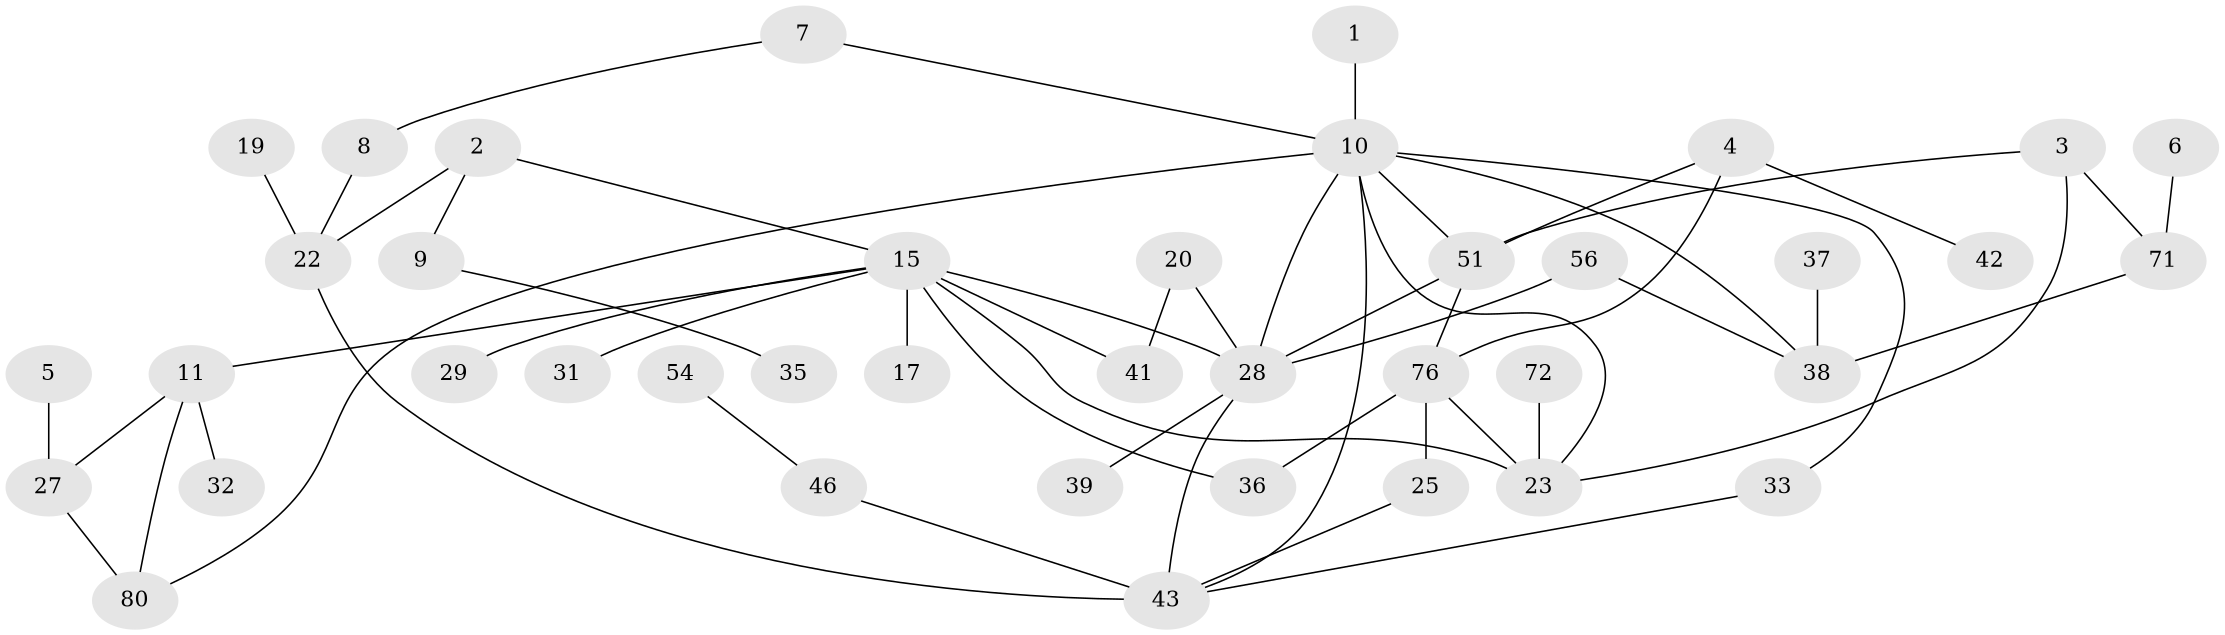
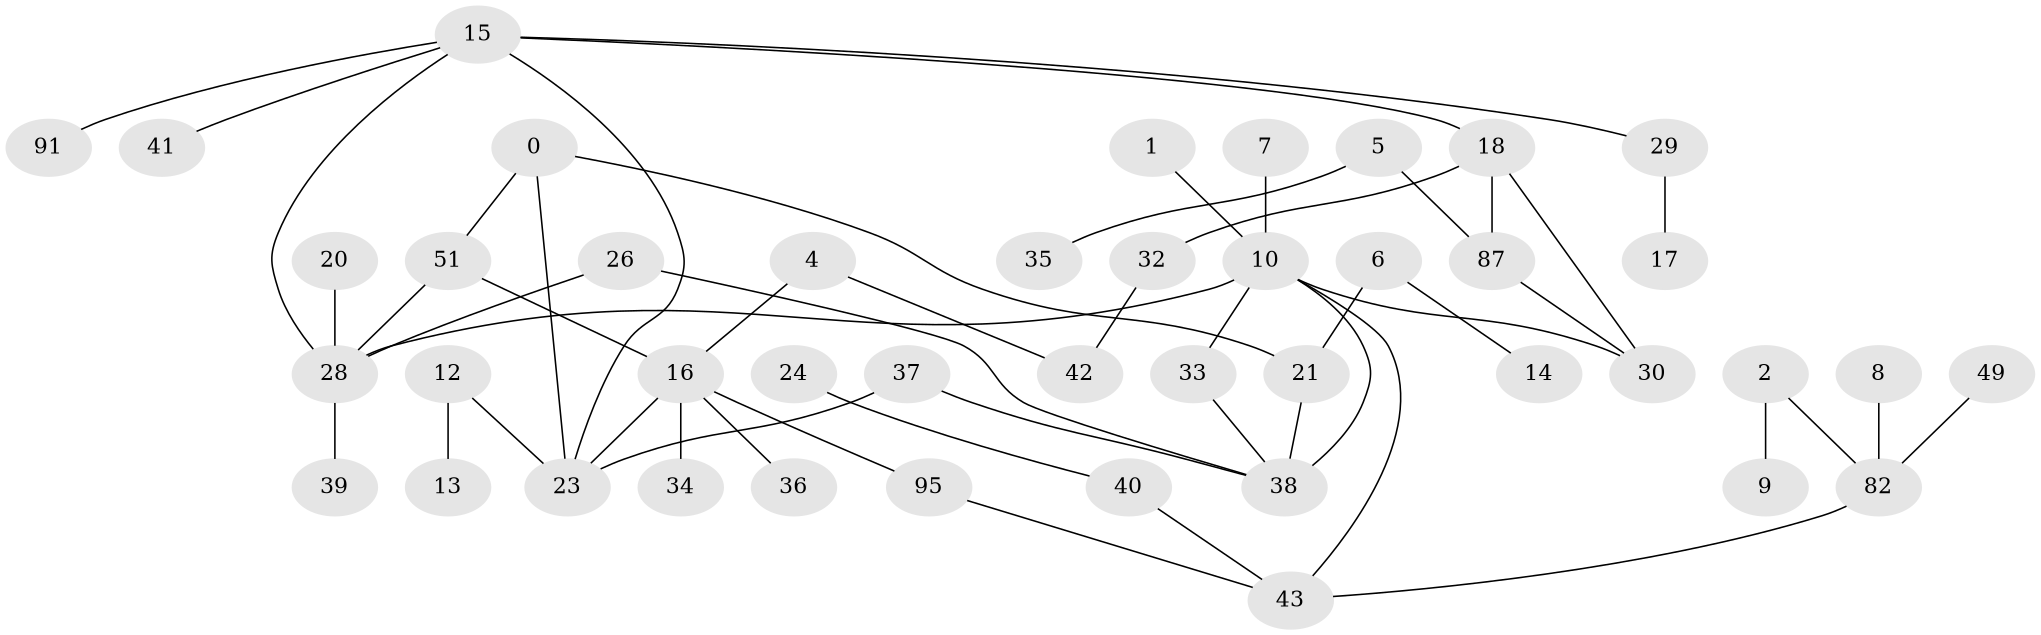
(577, 77) -> none
(252, 148) -> (1992, 374)
(2063, 148) -> (535, 148)
(1599, 202) -> none
(692, 204) -> none
(1413, 204) -> none
(308, 261) -> (1879, 487)
(1585, 261) -> (621, 261)
(2163, 261) -> (1307, 374)
(590, 301) -> (1223, 202)
(1509, 313) -> (751, 428)
(1160, 317) -> none
(907, 318) -> (1665, 205)
none -> (1109, 328)
(192, 374) -> (1492, 148)
(568, 374) -> (49, 148)
(681, 374) -> (794, 374)
(1426, 374) -> (681, 374)
none -> (1539, 374)
(1539, 374) -> (448, 374)
(1048, 413) -> none
(1188, 481) -> none
(49, 487) -> (1492, 261)
none -> (448, 487)
none -> (681, 487)
(824, 487) -> (1129, 487)
(1426, 487) -> (929, 487)
(1472, 544) -> (1239, 431)
(135, 601) -> (1652, 374)
